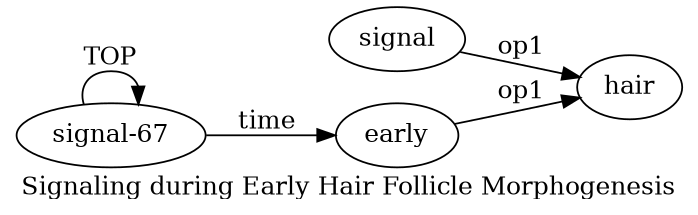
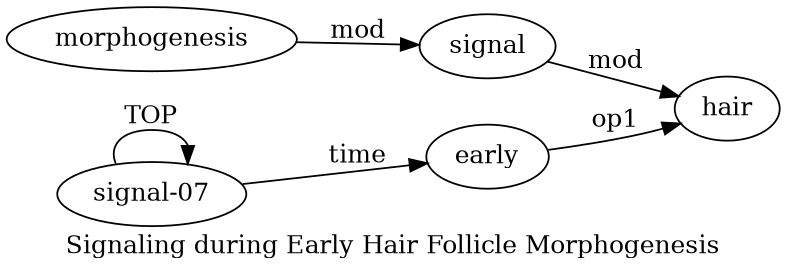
none -> (152, 39)
(522, 47) -> (616, 61)
(111, 135) -> (152, 194)
